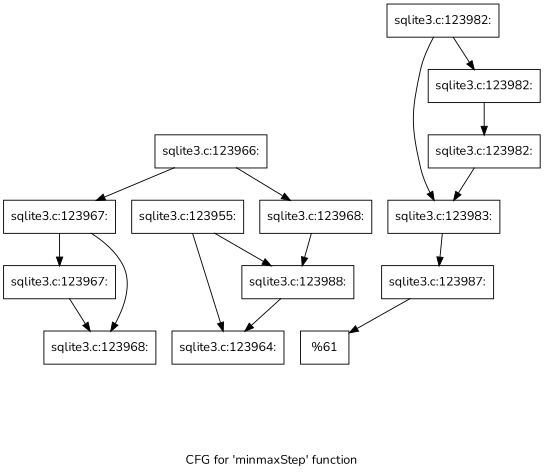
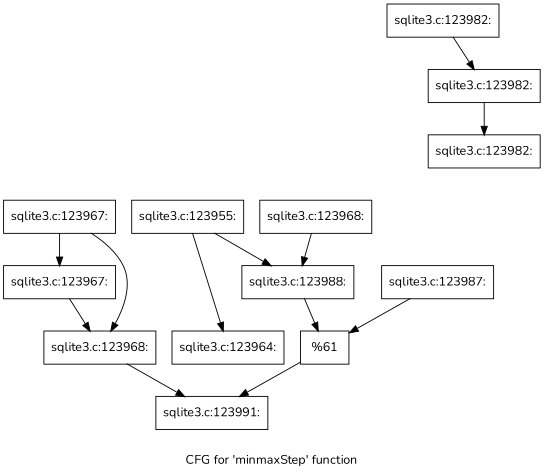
(211, 151) -> none
(444, 217) -> none
(266, 312) -> (310, 311)
none -> (212, 413)
